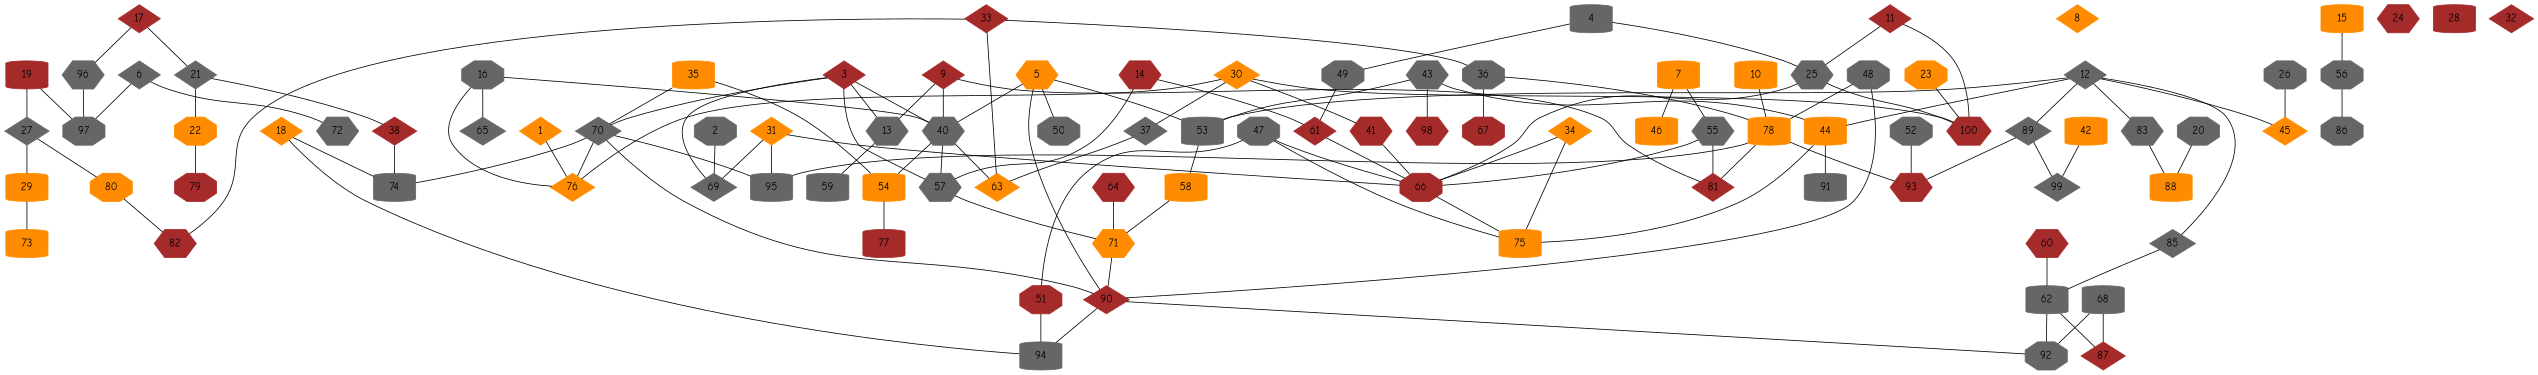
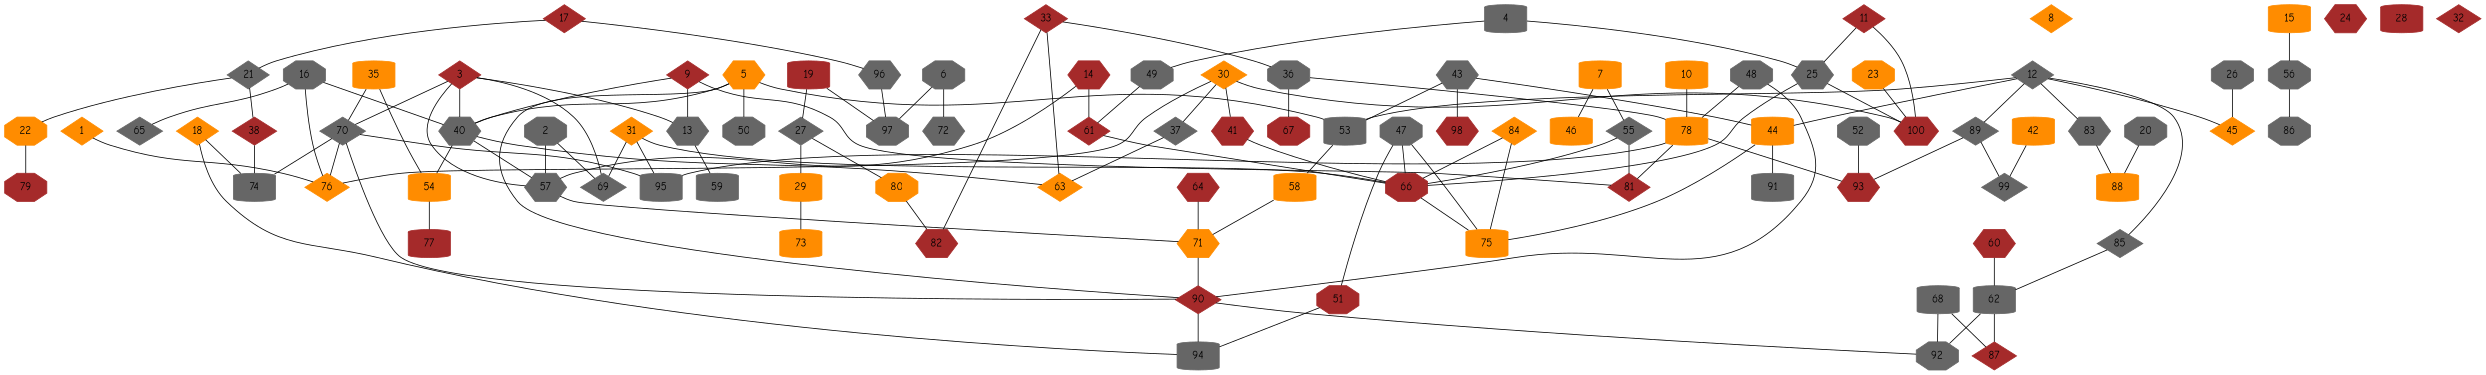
(139, 75) -> (944, 75)
(1570, 131) -> (1514, 131)
(1713, 131) -> (1629, 131)
none -> (546, 161)
